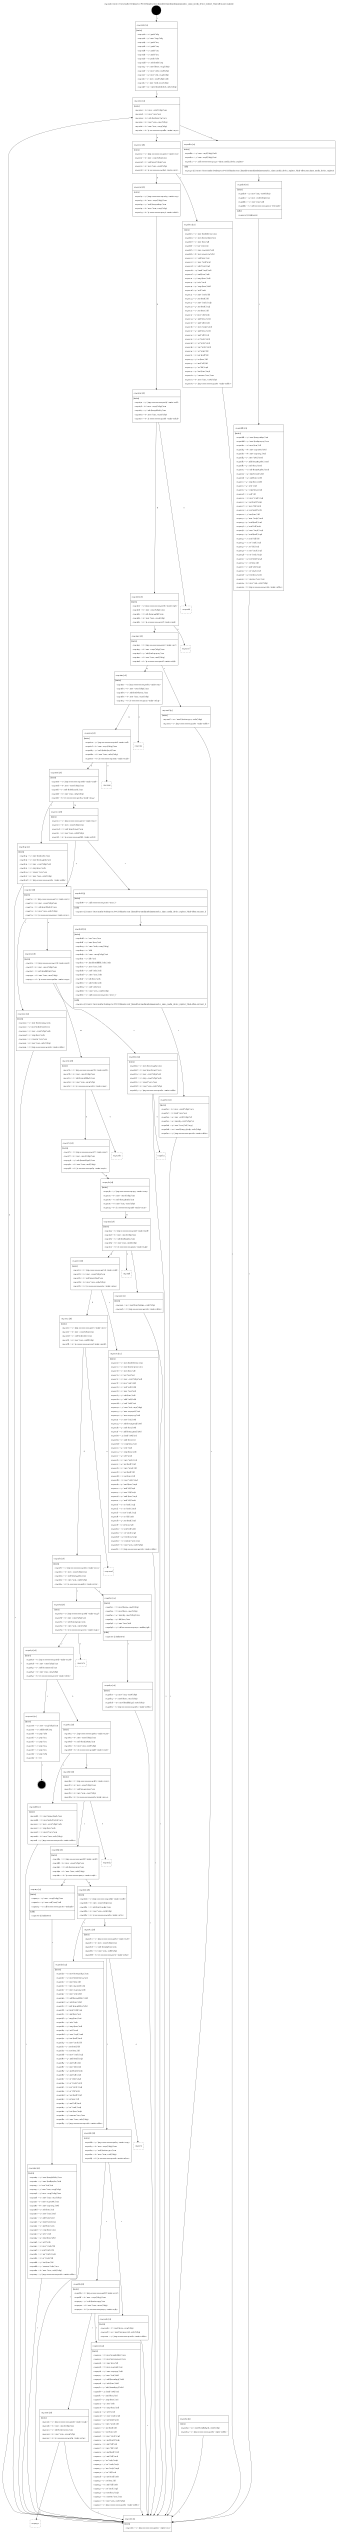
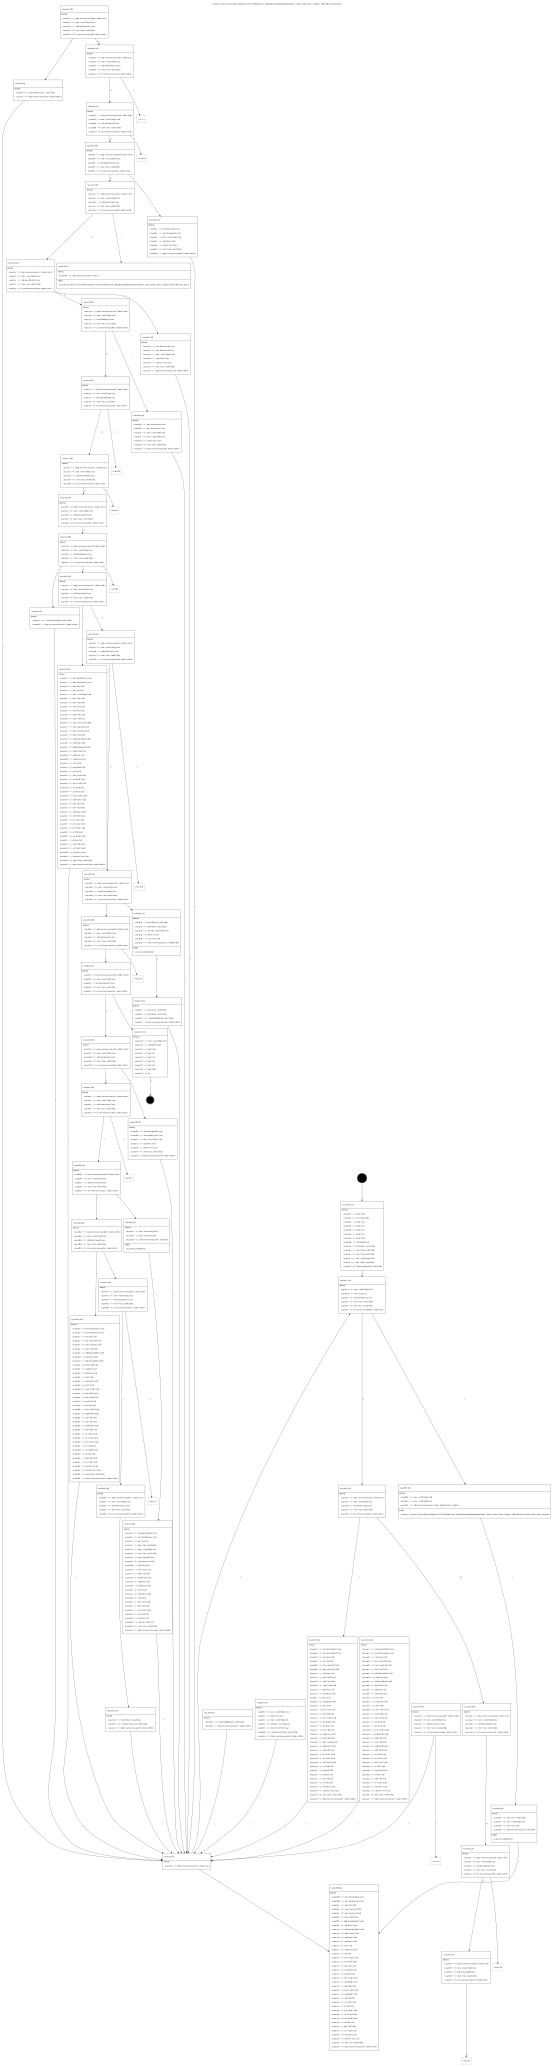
(154, 629) -> none
(140, 967) -> none
(155, 1123) -> (109, 496)
(248, 1585) -> (264, 1910)
(96, 2297) -> none
